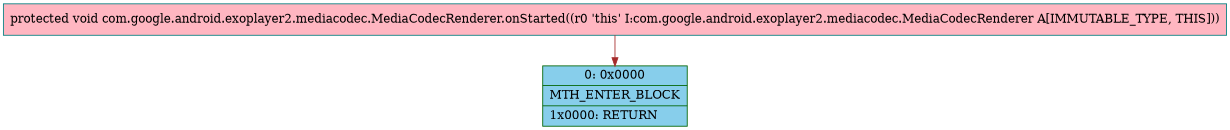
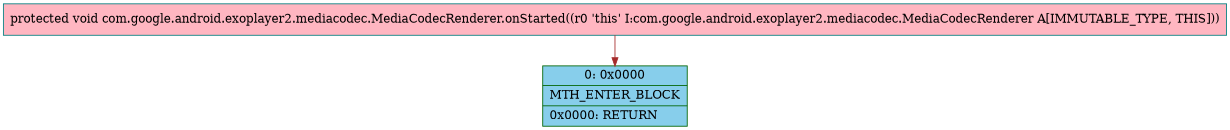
(609, 116) -> (609, 116)
